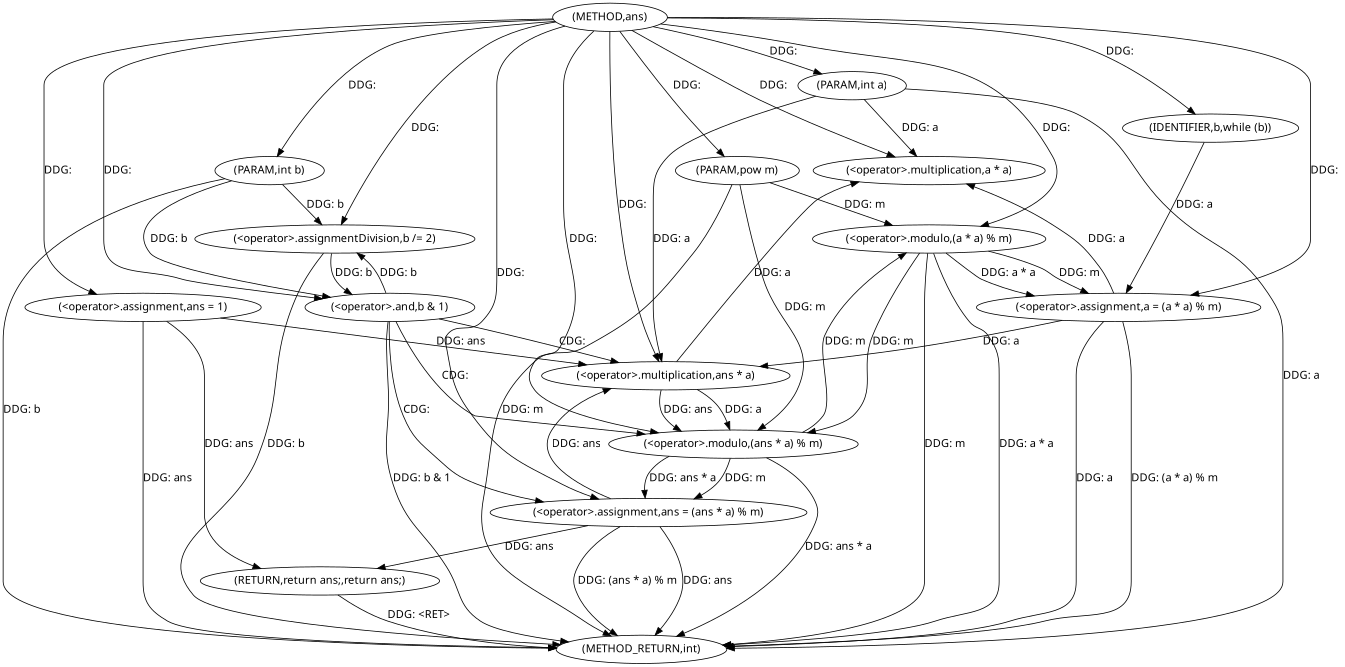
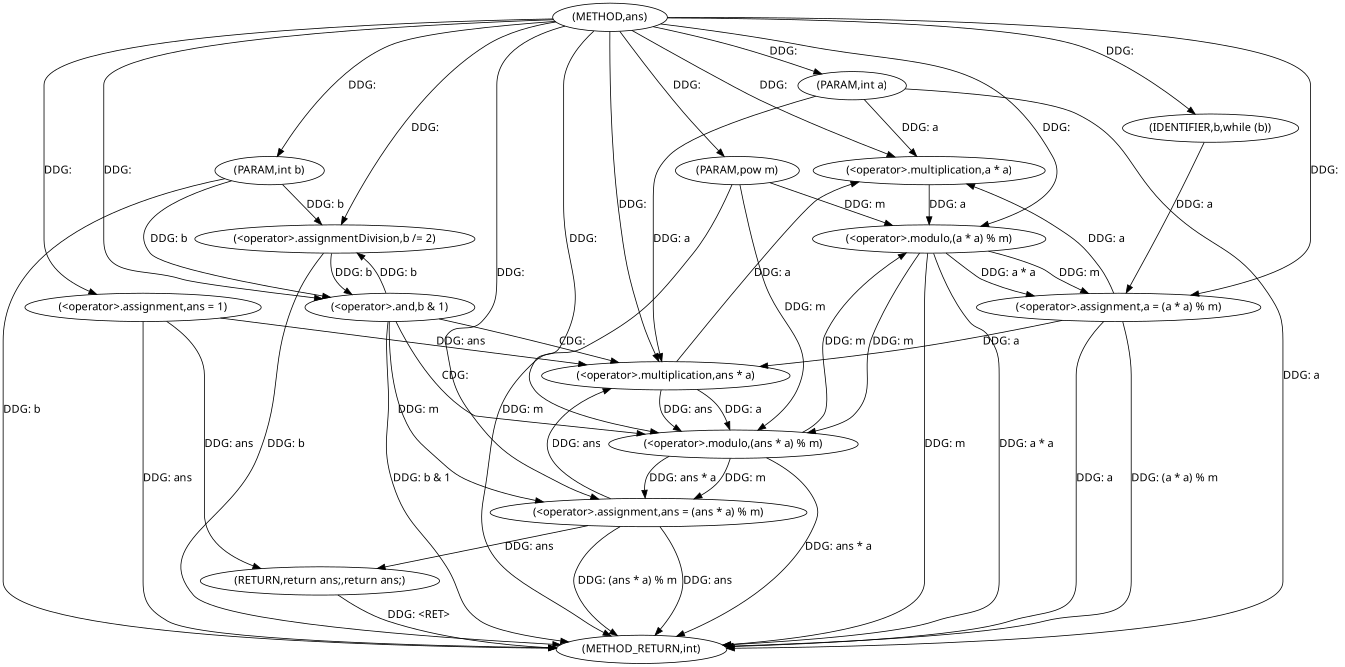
none -> (929, 201)
(418, 410) -> (418, 410)
